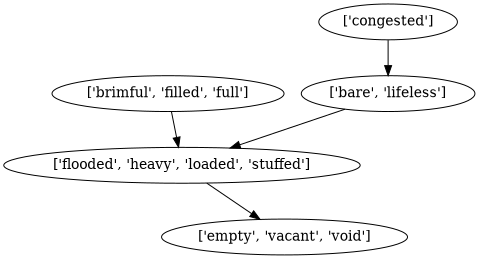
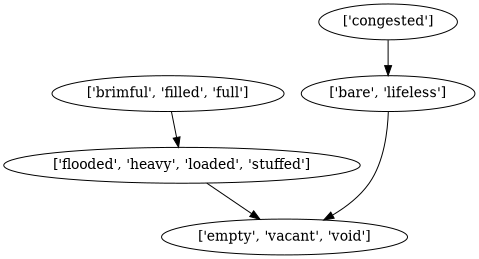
(292, 127) -> (376, 172)
